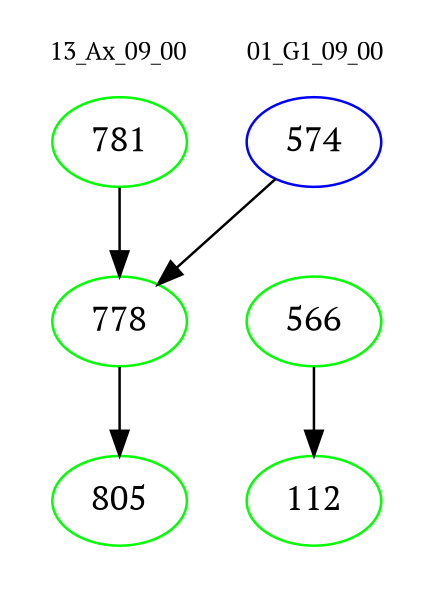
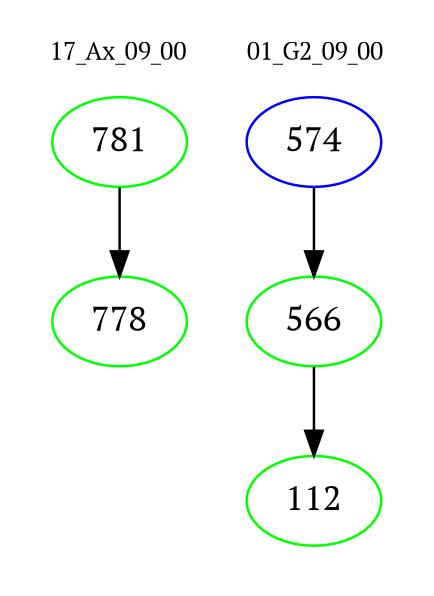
(118, 54) -> (118, 54)
(315, 54) -> (315, 54)
(243, 208) -> (314, 220)
(120, 501) -> none
